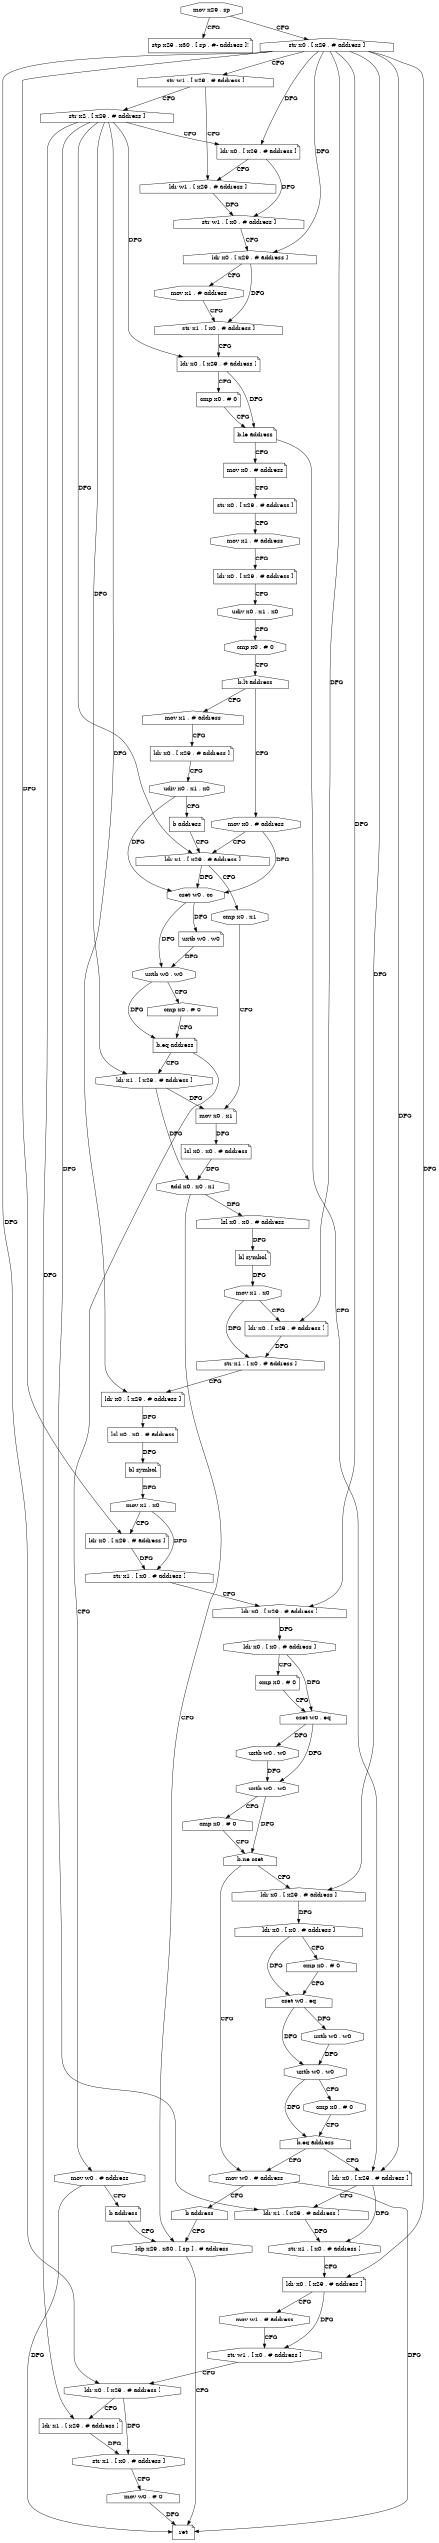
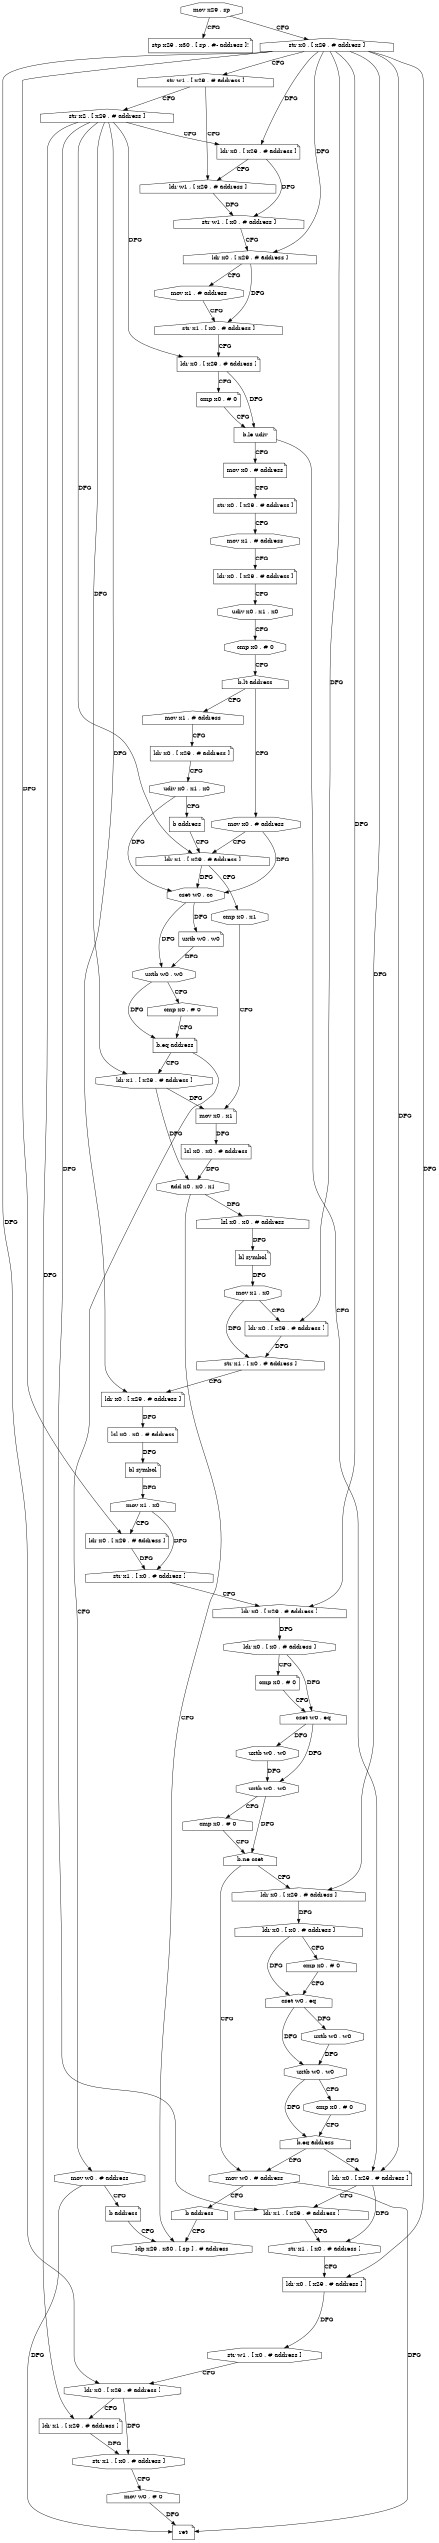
(255, 435) -> (255, 435)
(265, 2320) -> none
(196, 2389) -> none
